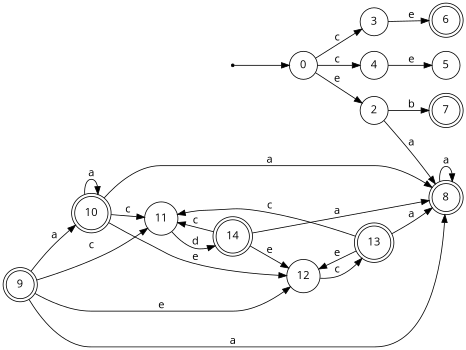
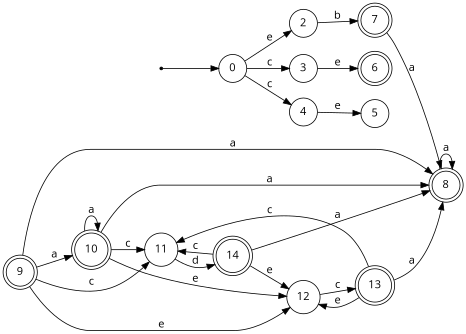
(408, 149) -> (418, 95)
